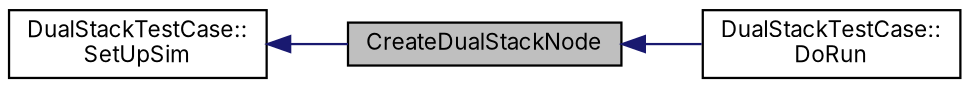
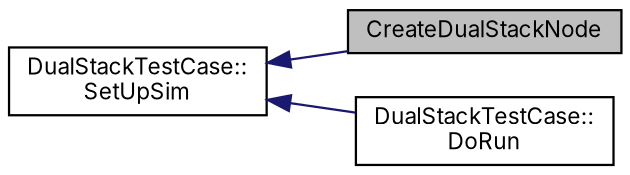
(673, 44) -> (323, 108)
